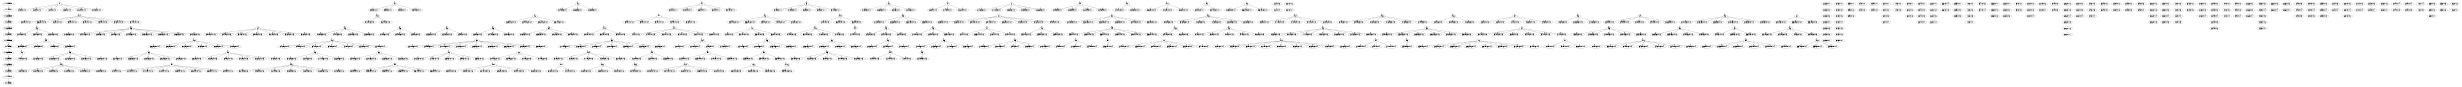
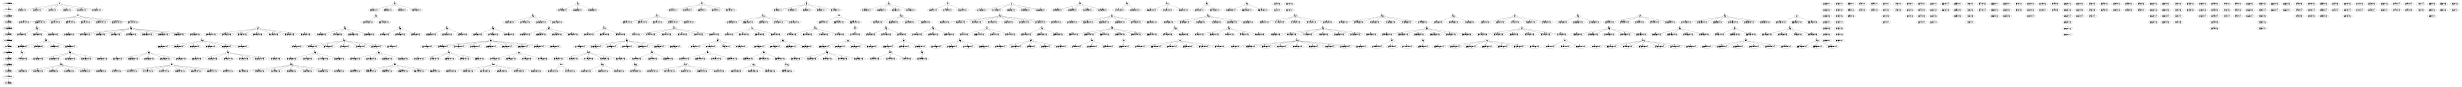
(1487, 47) -> none
